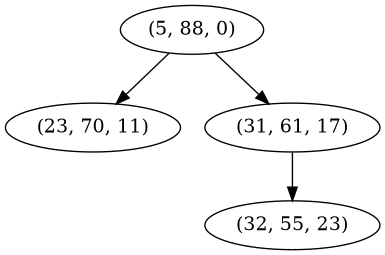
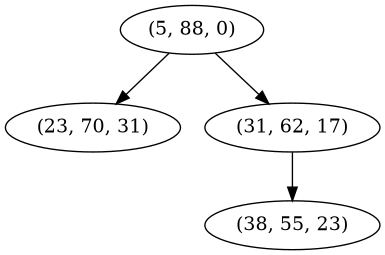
(93, 128) -> (93, 128)
(292, 128) -> (292, 128)
(292, 225) -> (292, 225)
